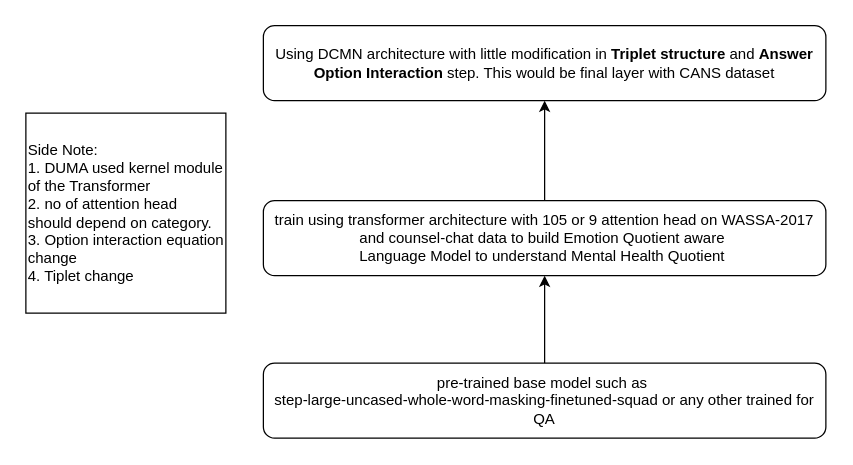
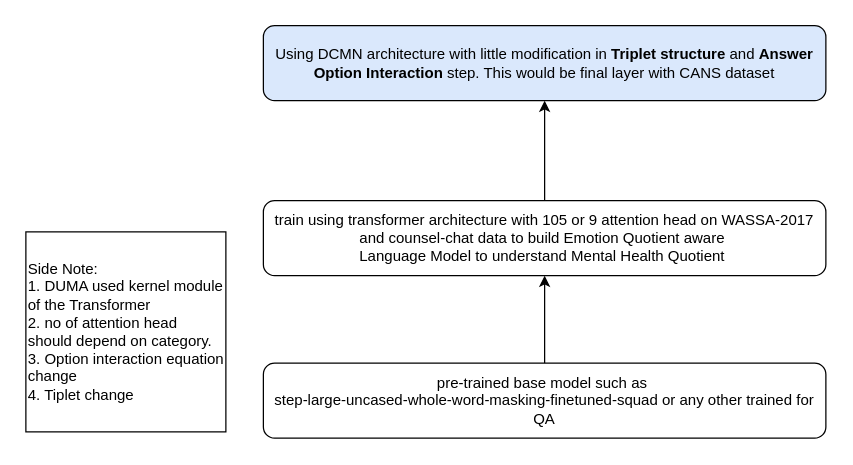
(544, 63) -> (544, 63)
(126, 213) -> (126, 332)
